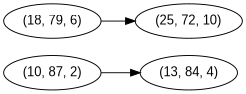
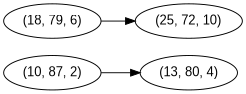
(189, 73) -> (189, 73)
